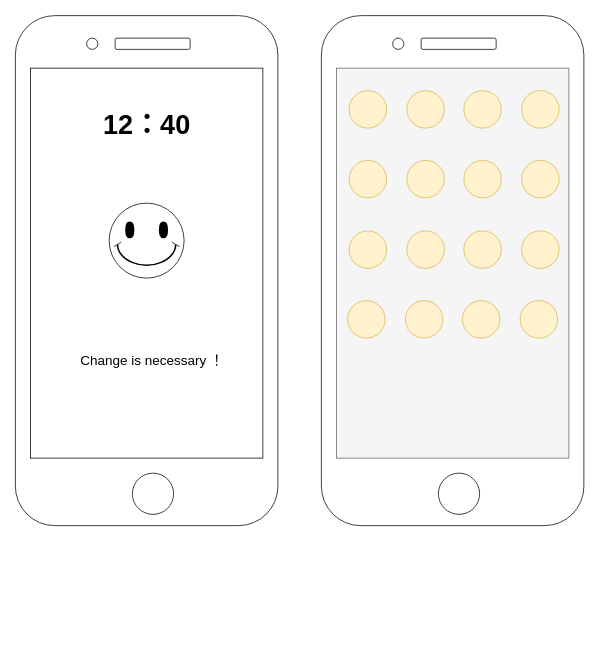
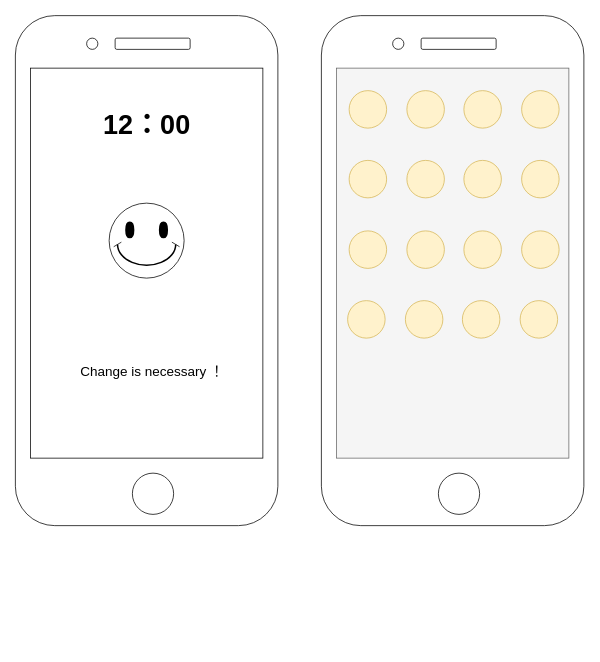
(147, 124) -> (147, 124)
(152, 360) -> (152, 372)
